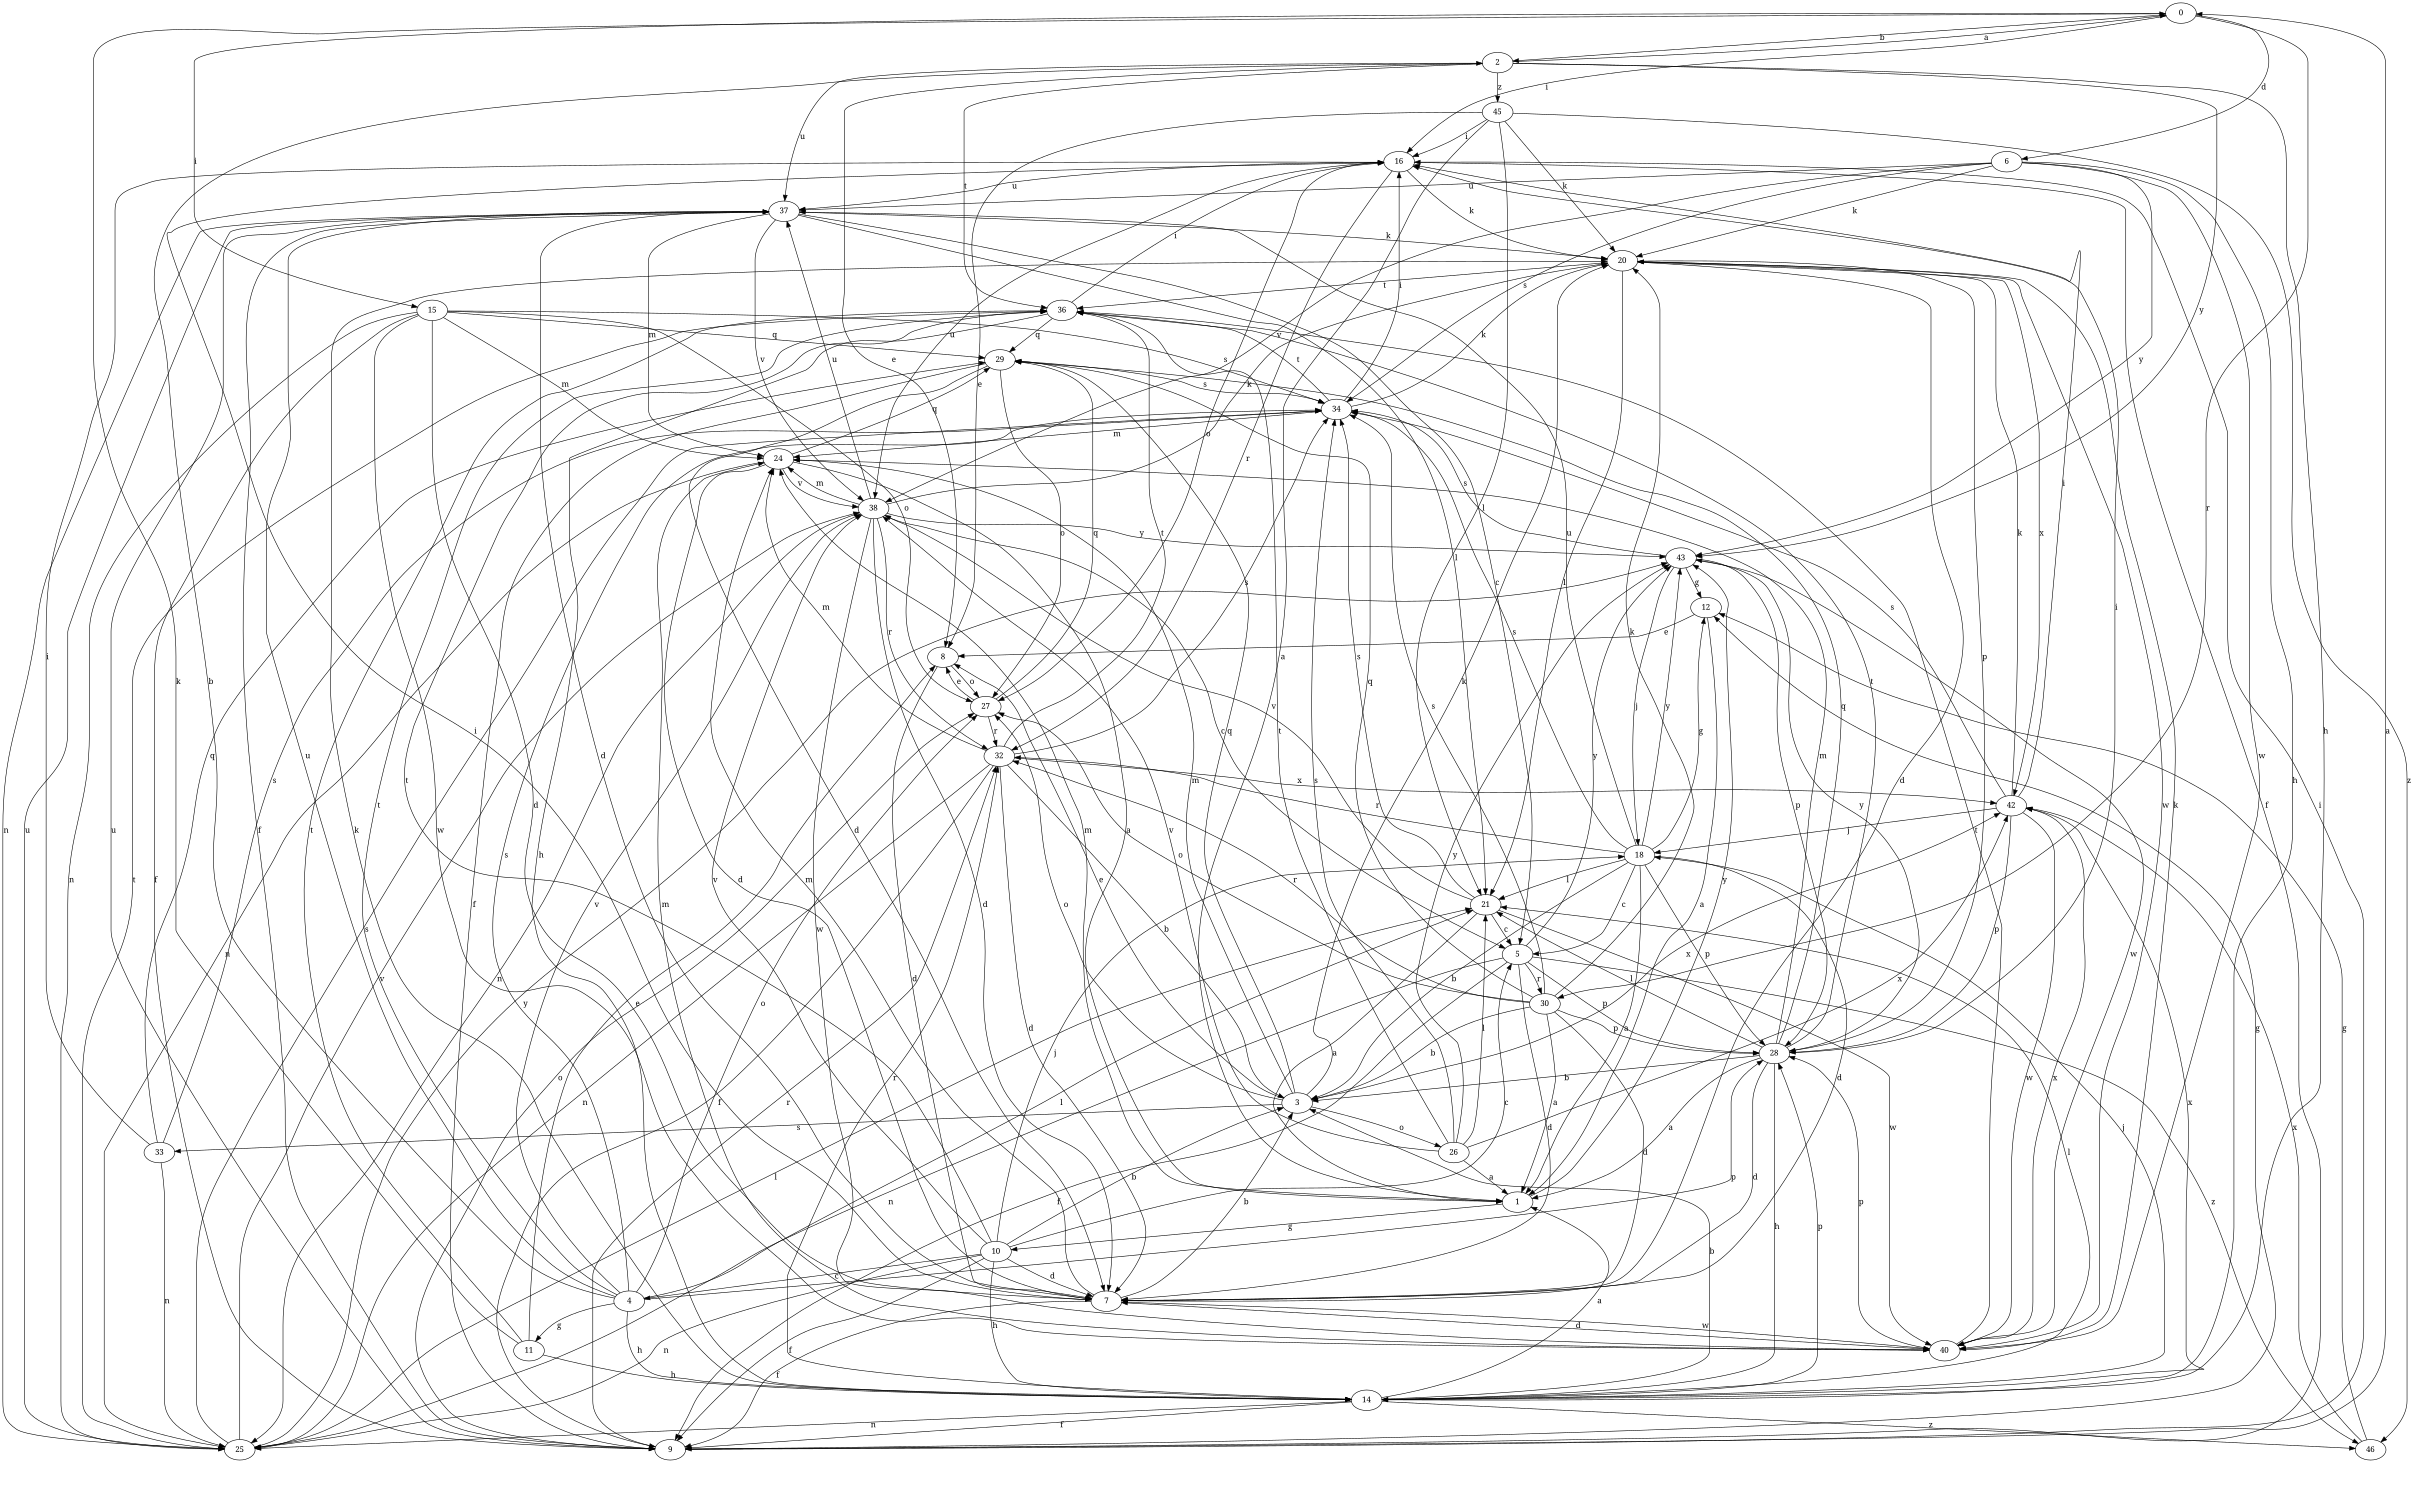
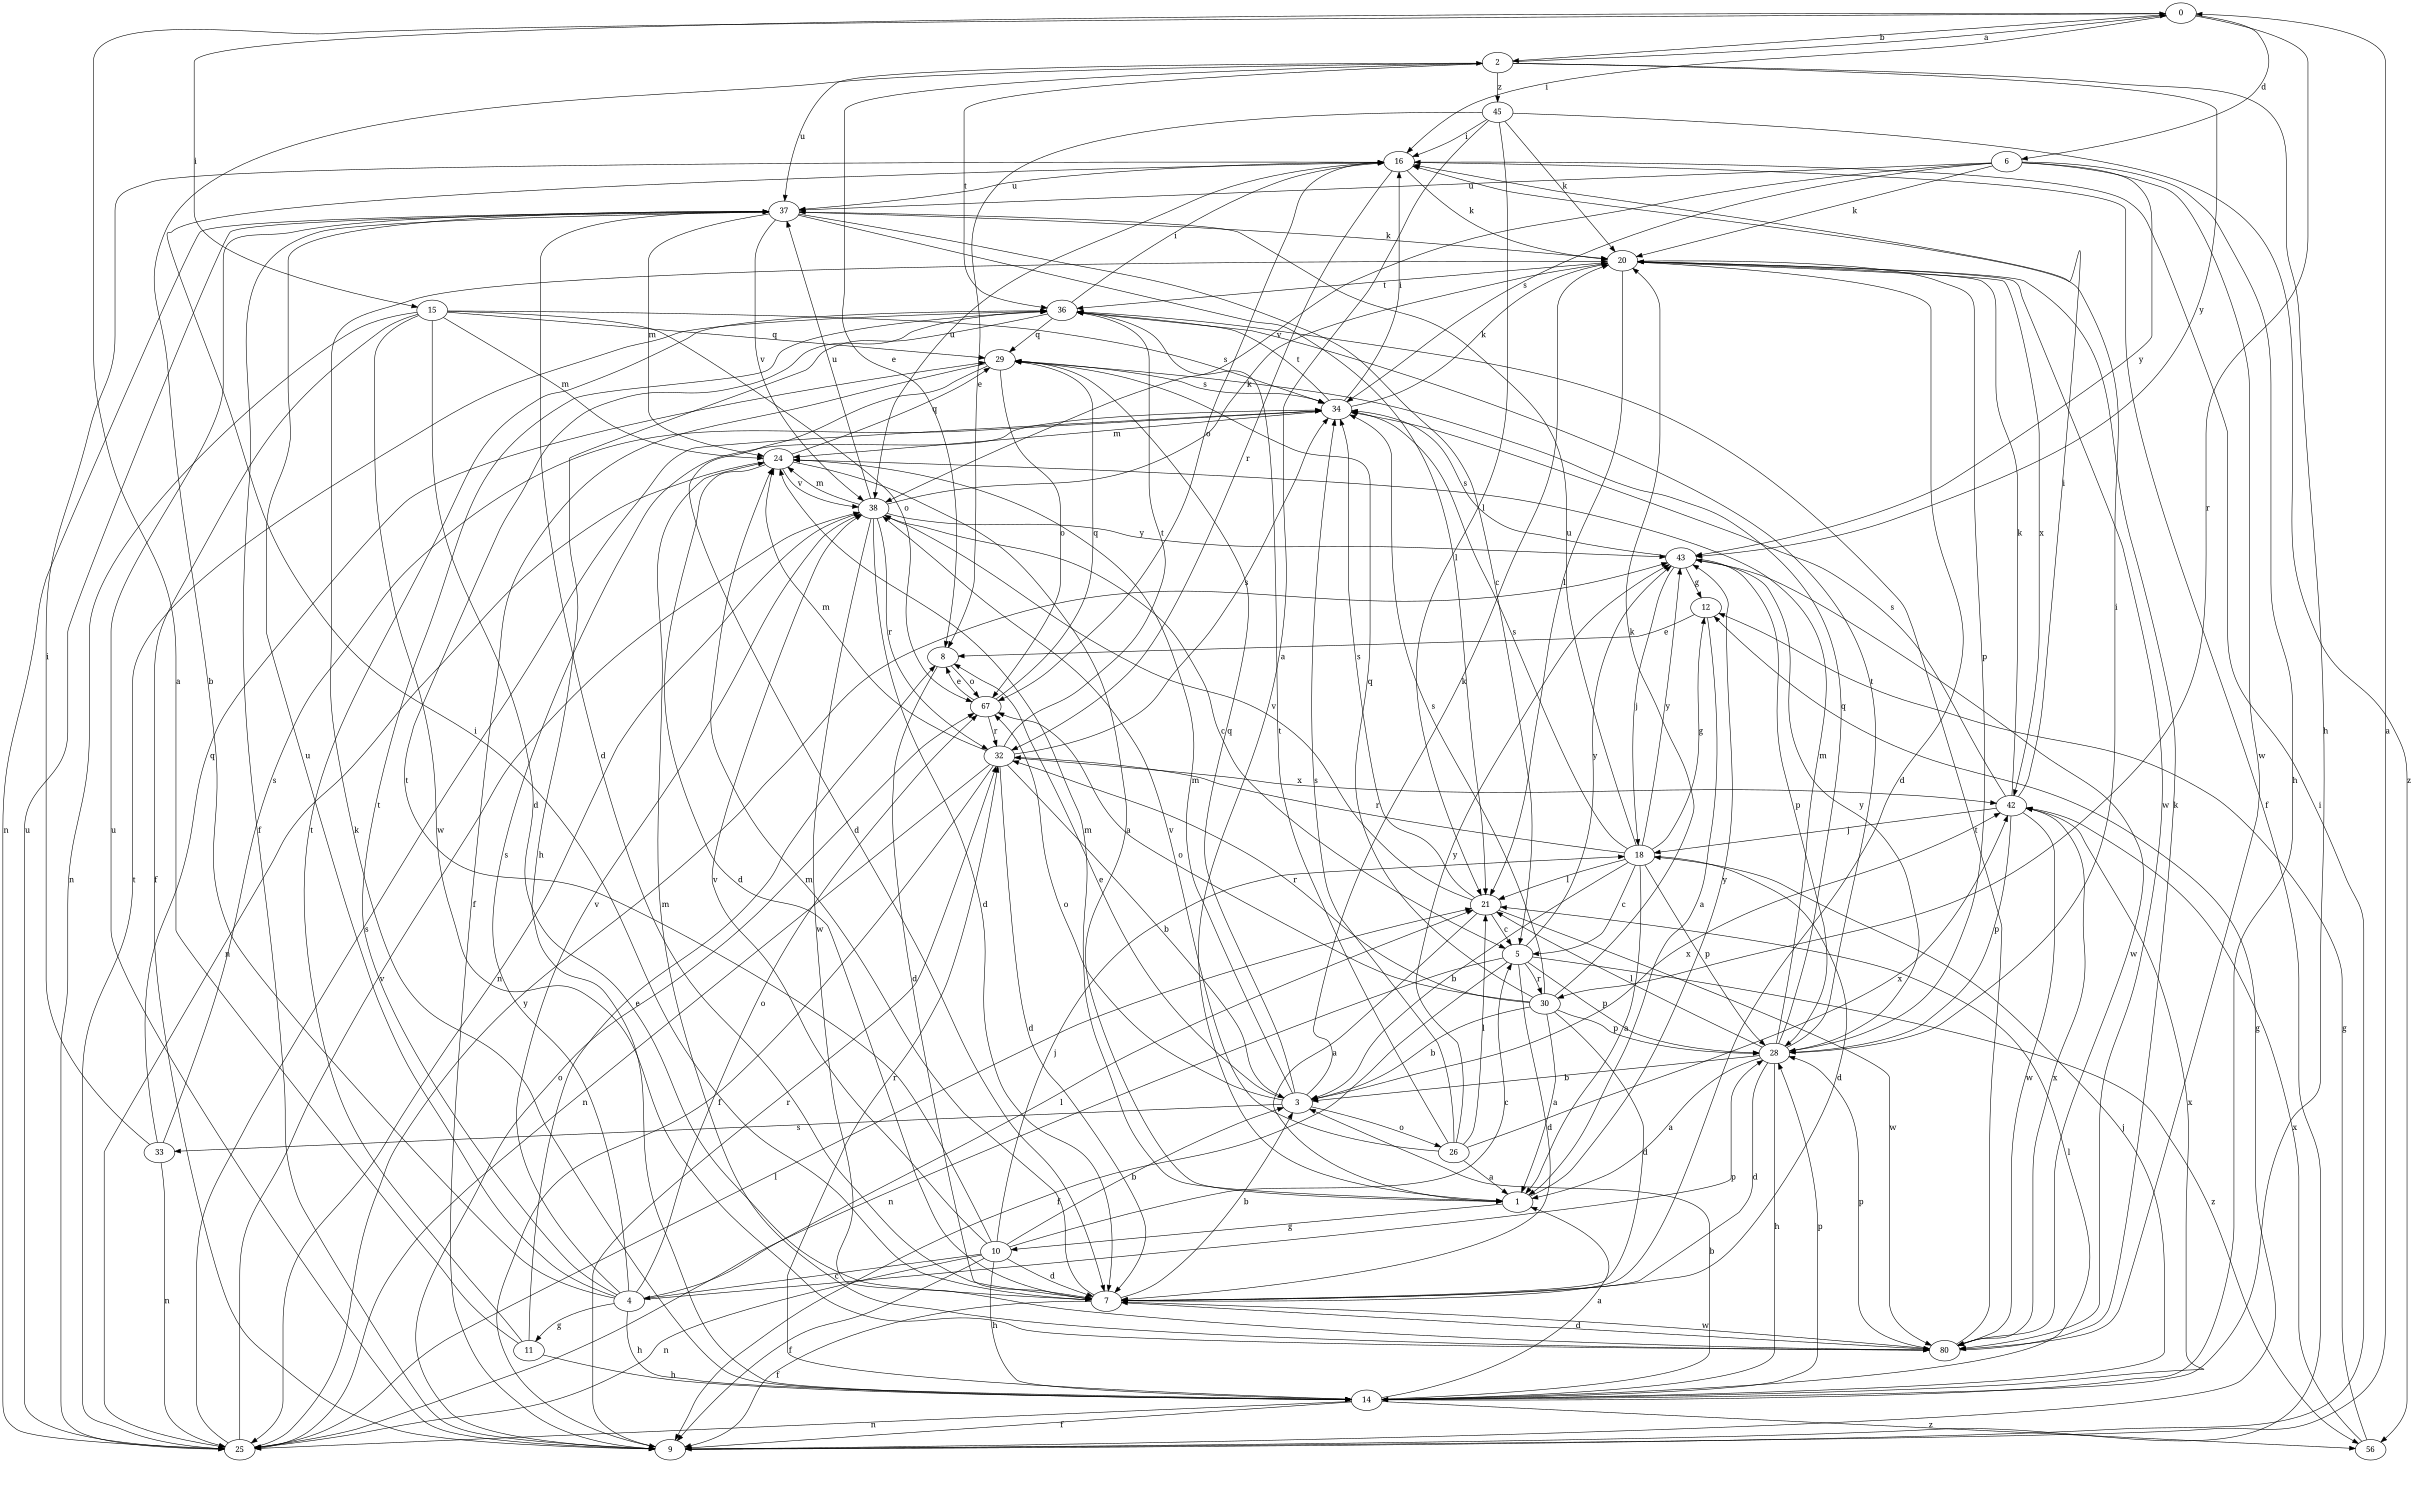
(179, 682) -> (179, 682)
(986, 707) -> (986, 707)
(1945, 1351) -> (1945, 1351)
(2371, 1450) -> (2371, 1450)
